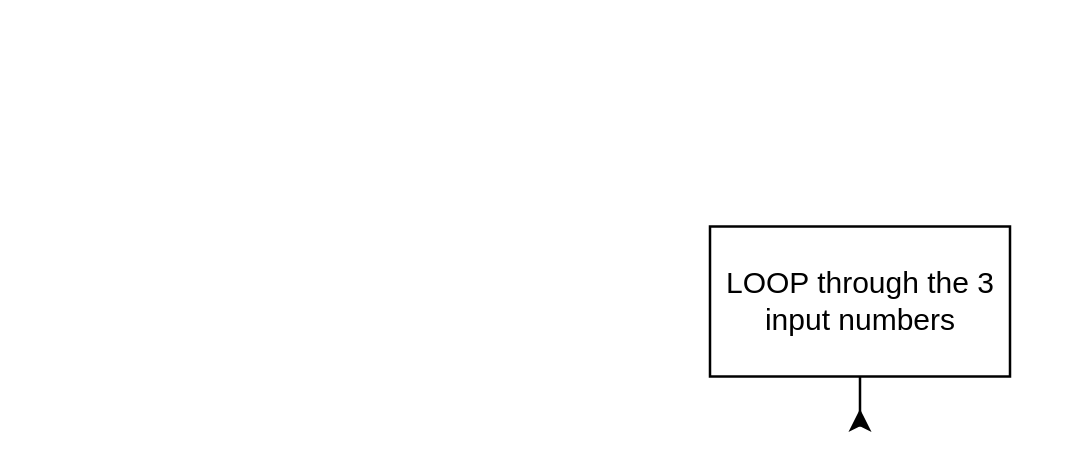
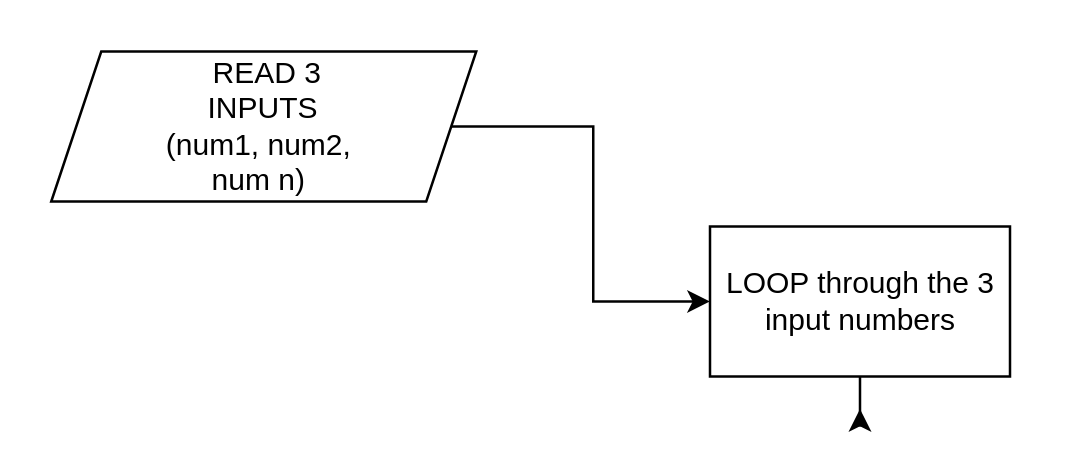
none -> (264, 126)
none -> (593, 192)
